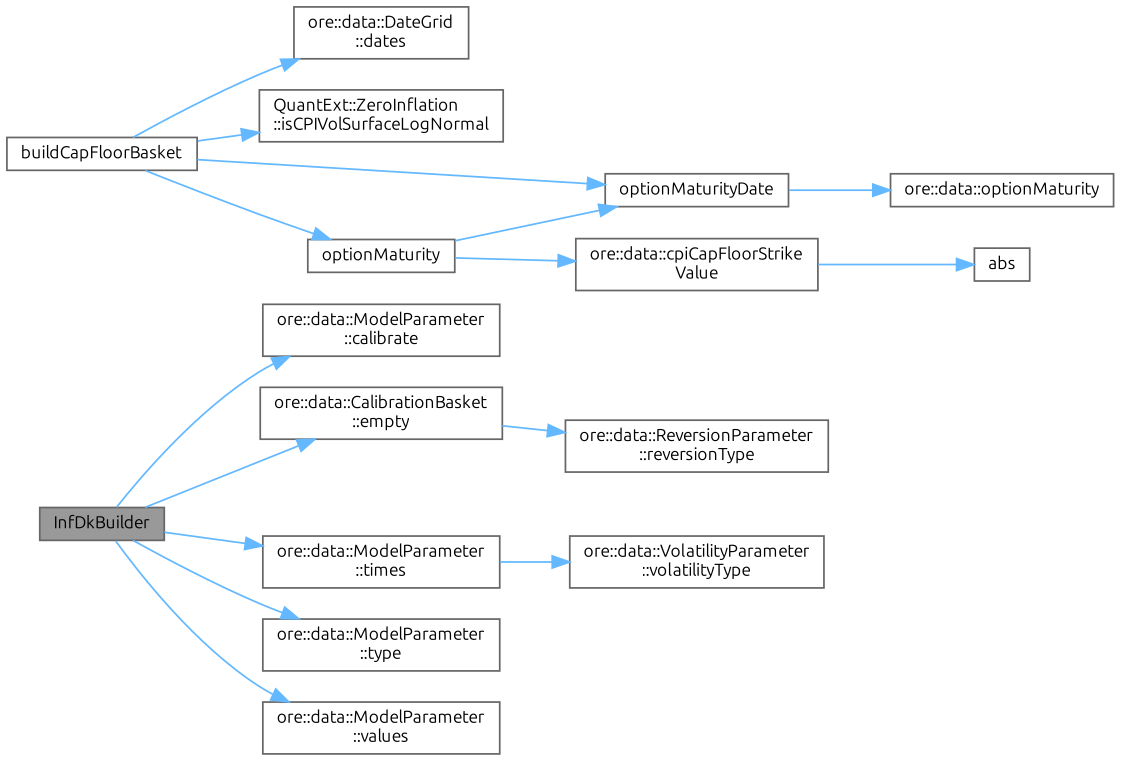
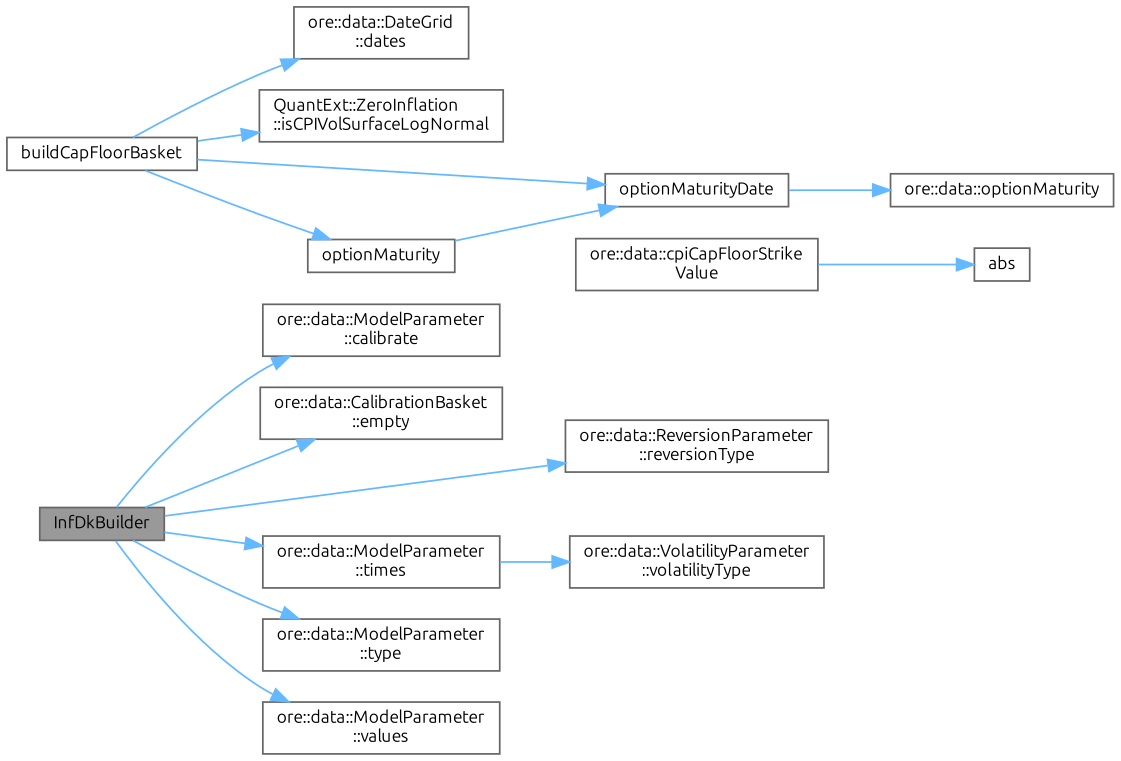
(507, 259) -> none
(525, 428) -> (356, 491)
